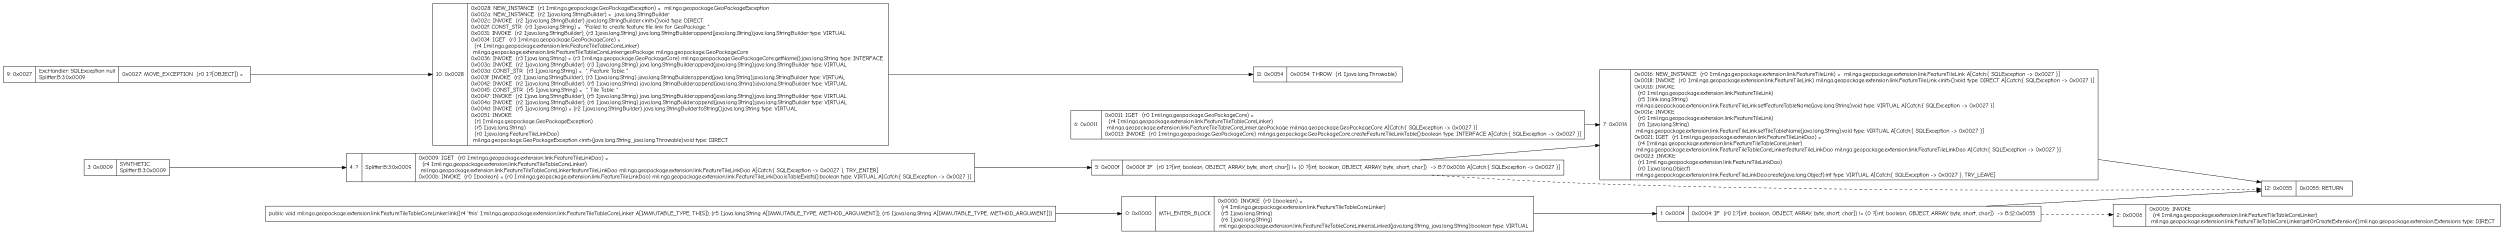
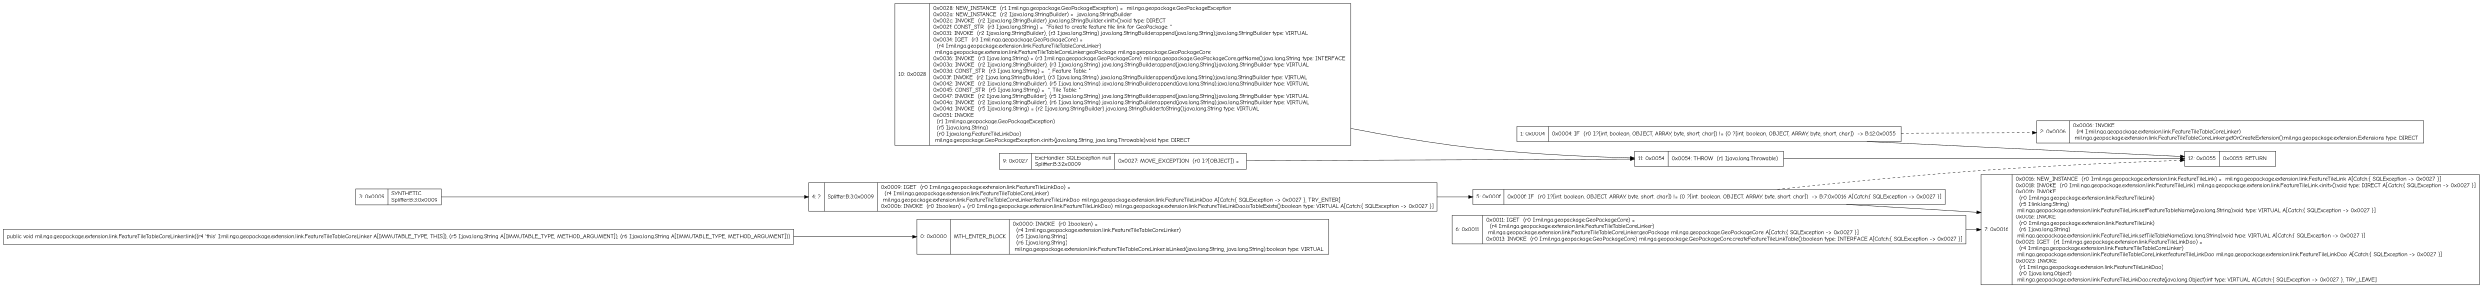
(339, 74) -> (1438, 160)
(62, 77) -> (1058, 164)
(2178, 171) -> (1982, 159)
(1593, 214) -> none
